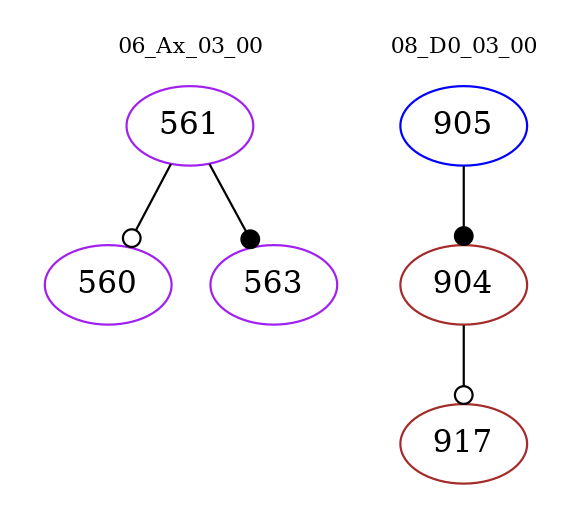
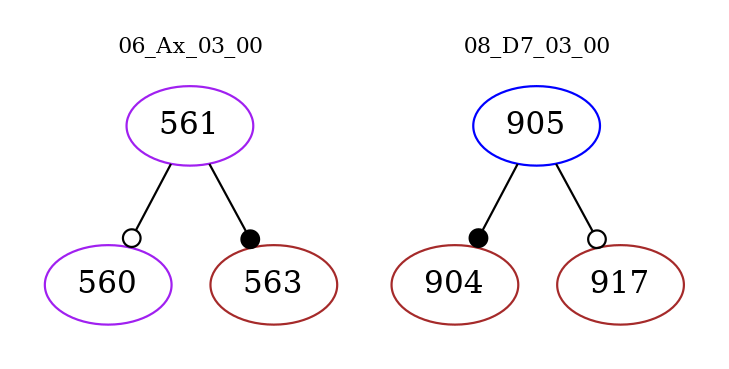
(465, 47) -> (538, 47)
(274, 285) -> (274, 285)
(464, 356) -> (574, 197)
